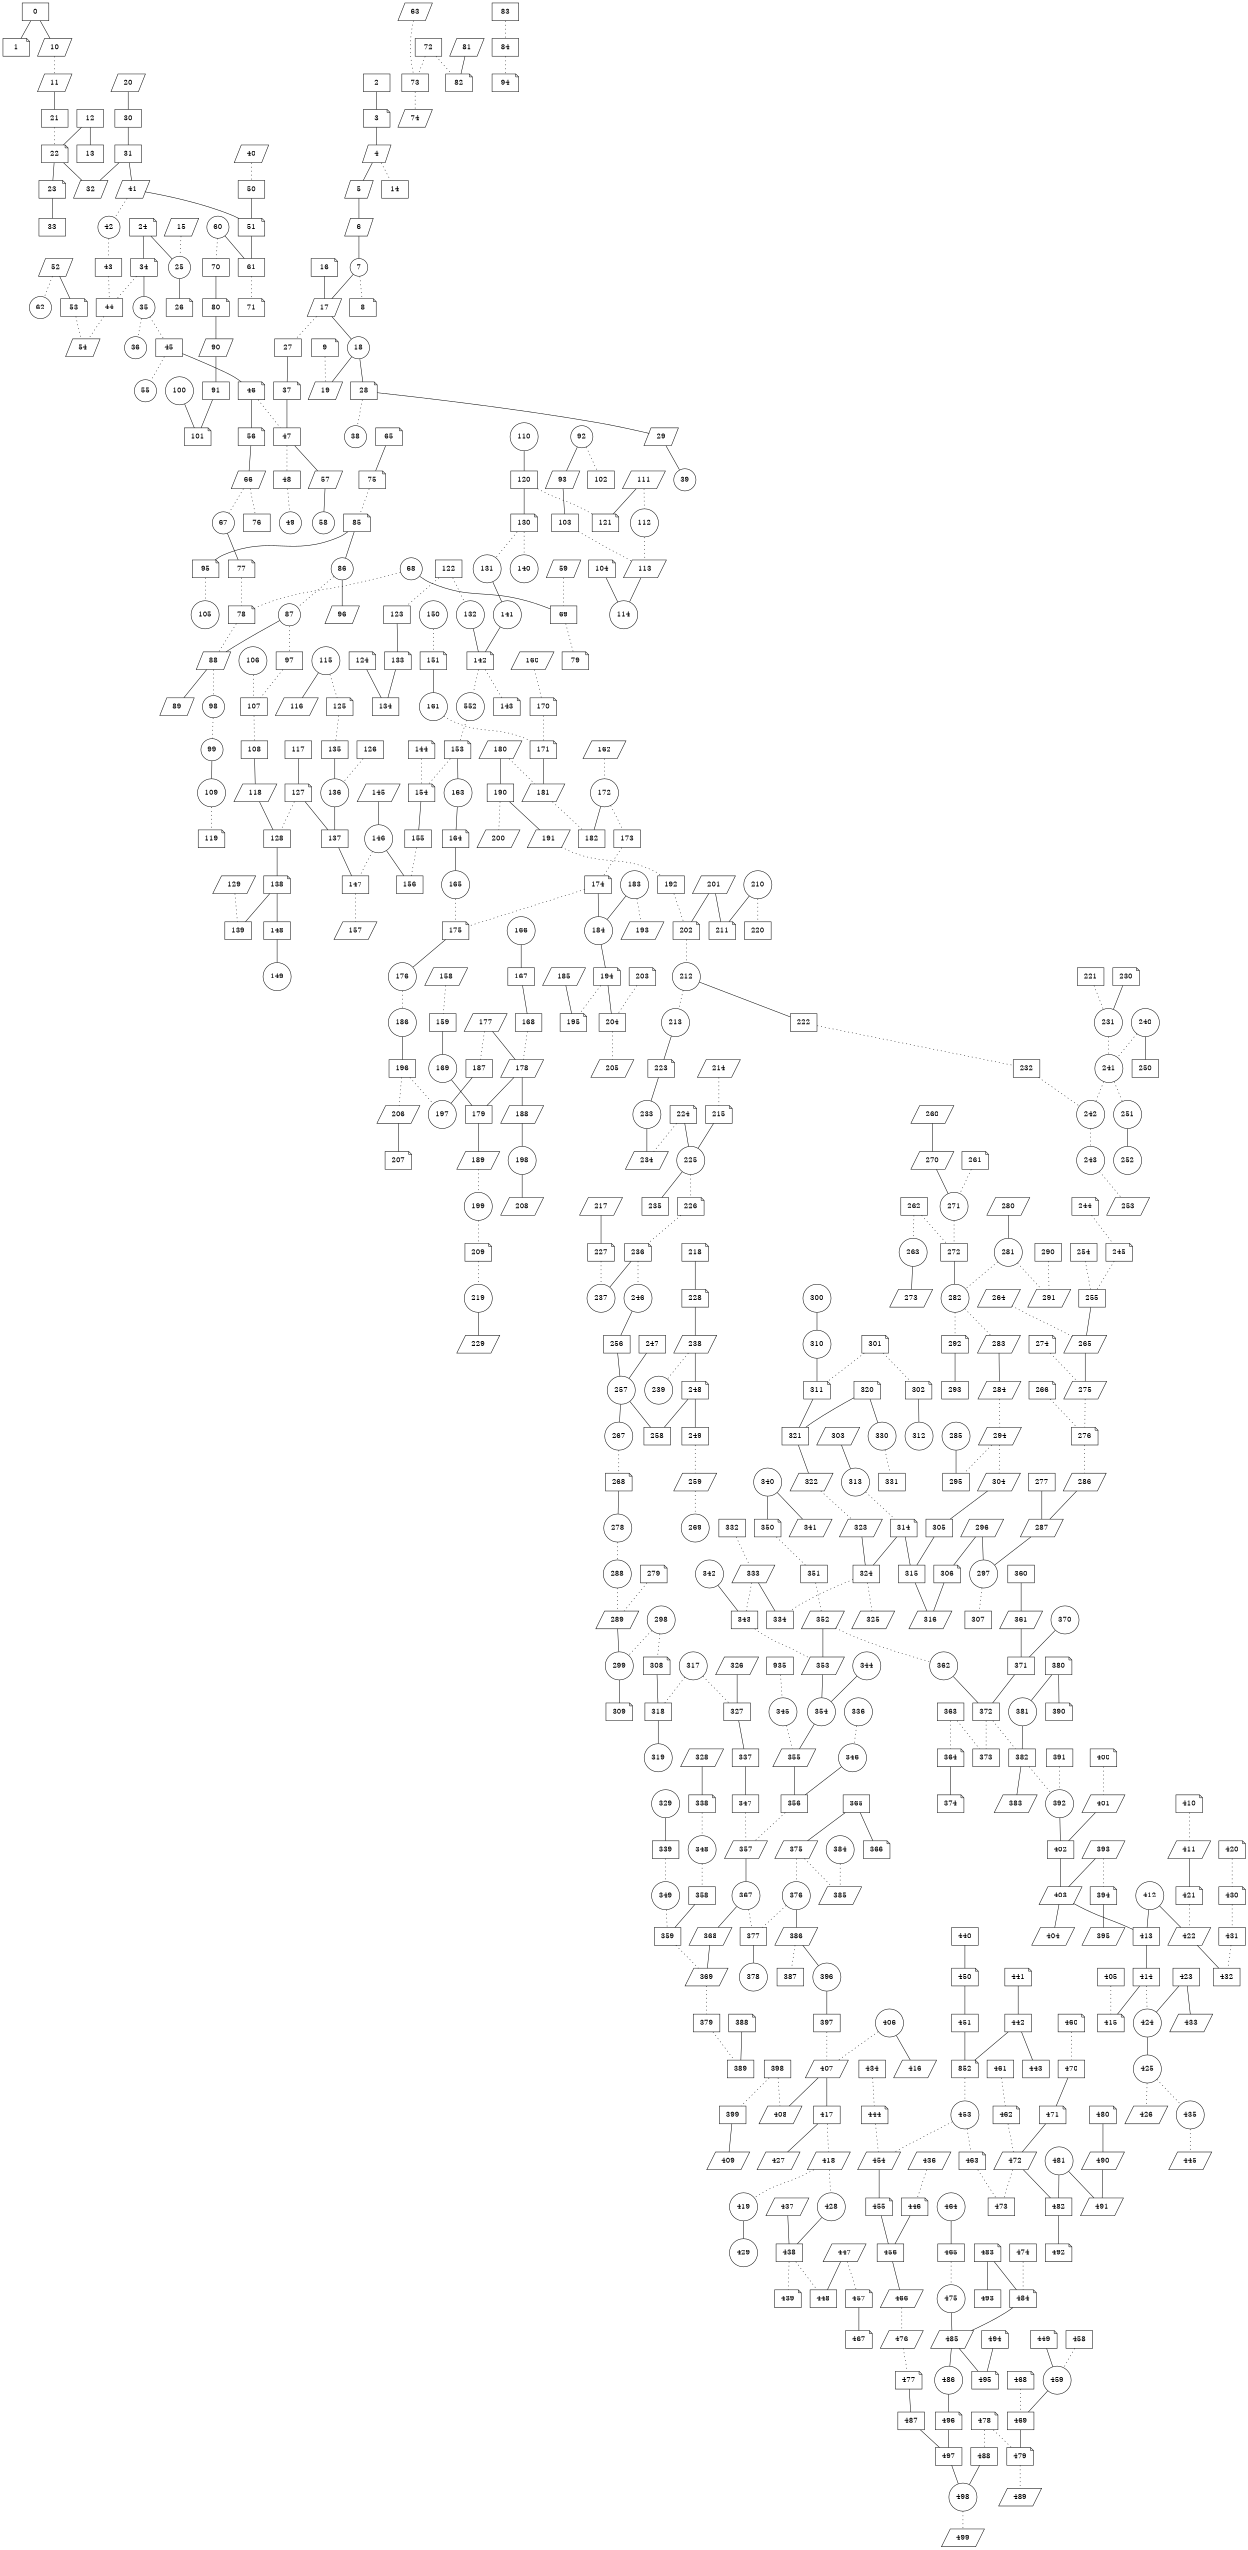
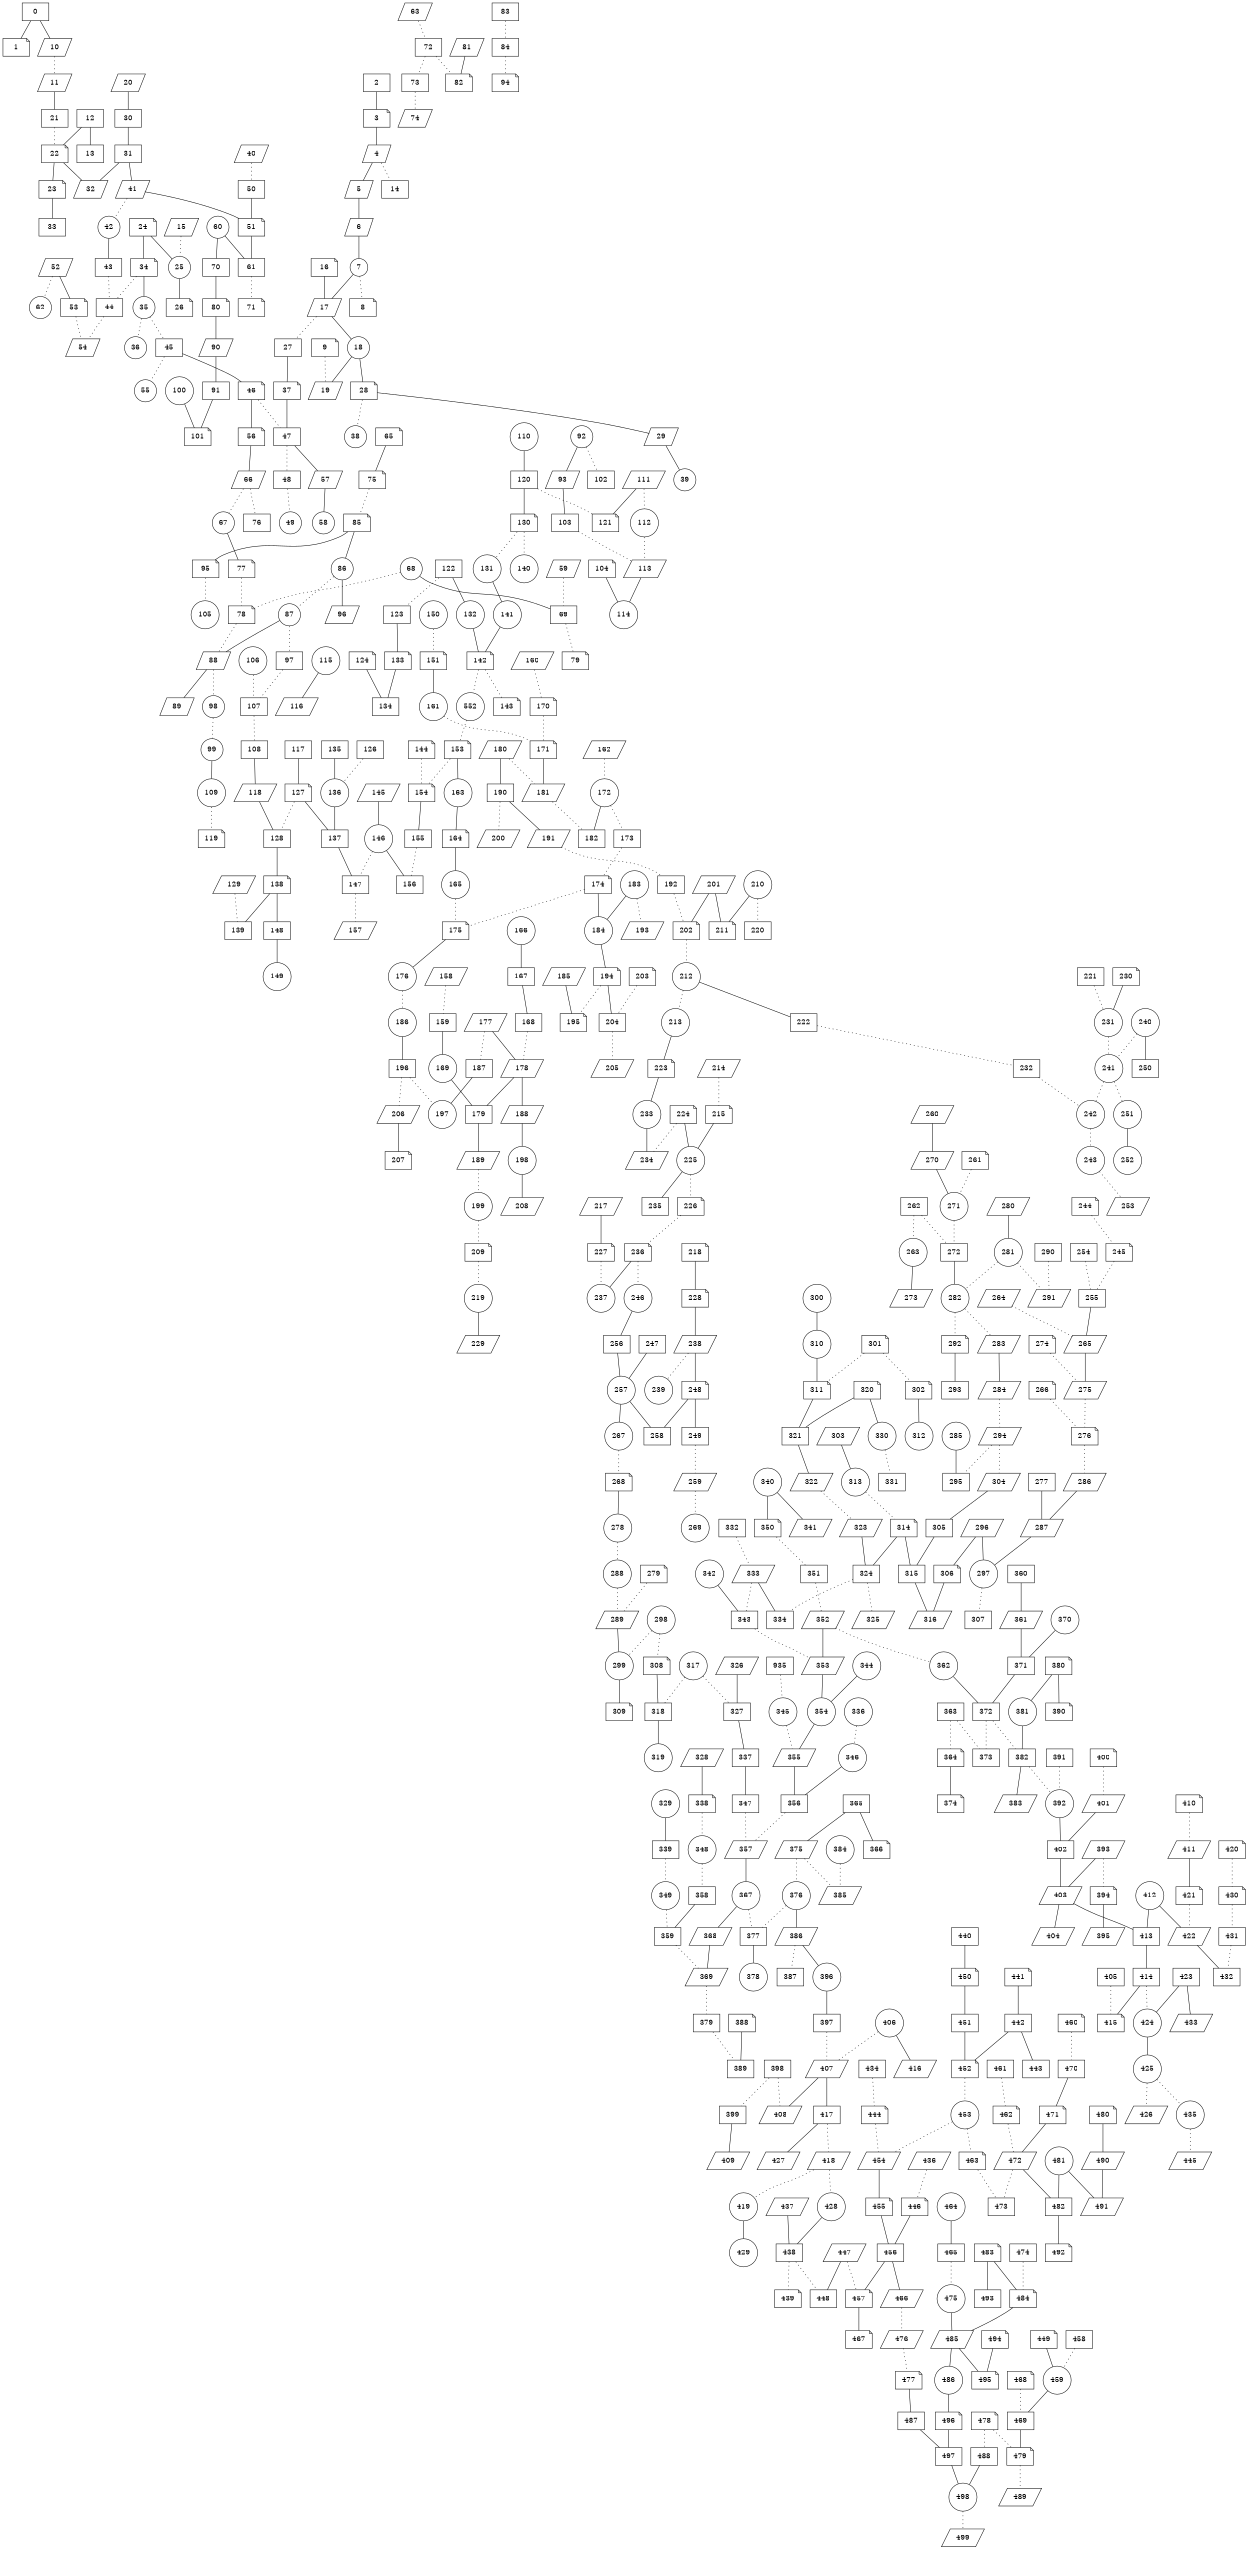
(410, 47) -> (422, 30)
(109, 248) -> (109, 248)
(217, 248) -> (217, 248)
(458, 588) -> (458, 588)
(340, 707) -> none
(965, 2069) -> (965, 2069)
none -> (875, 2276)
